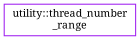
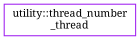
(70, 20) -> (70, 20)
